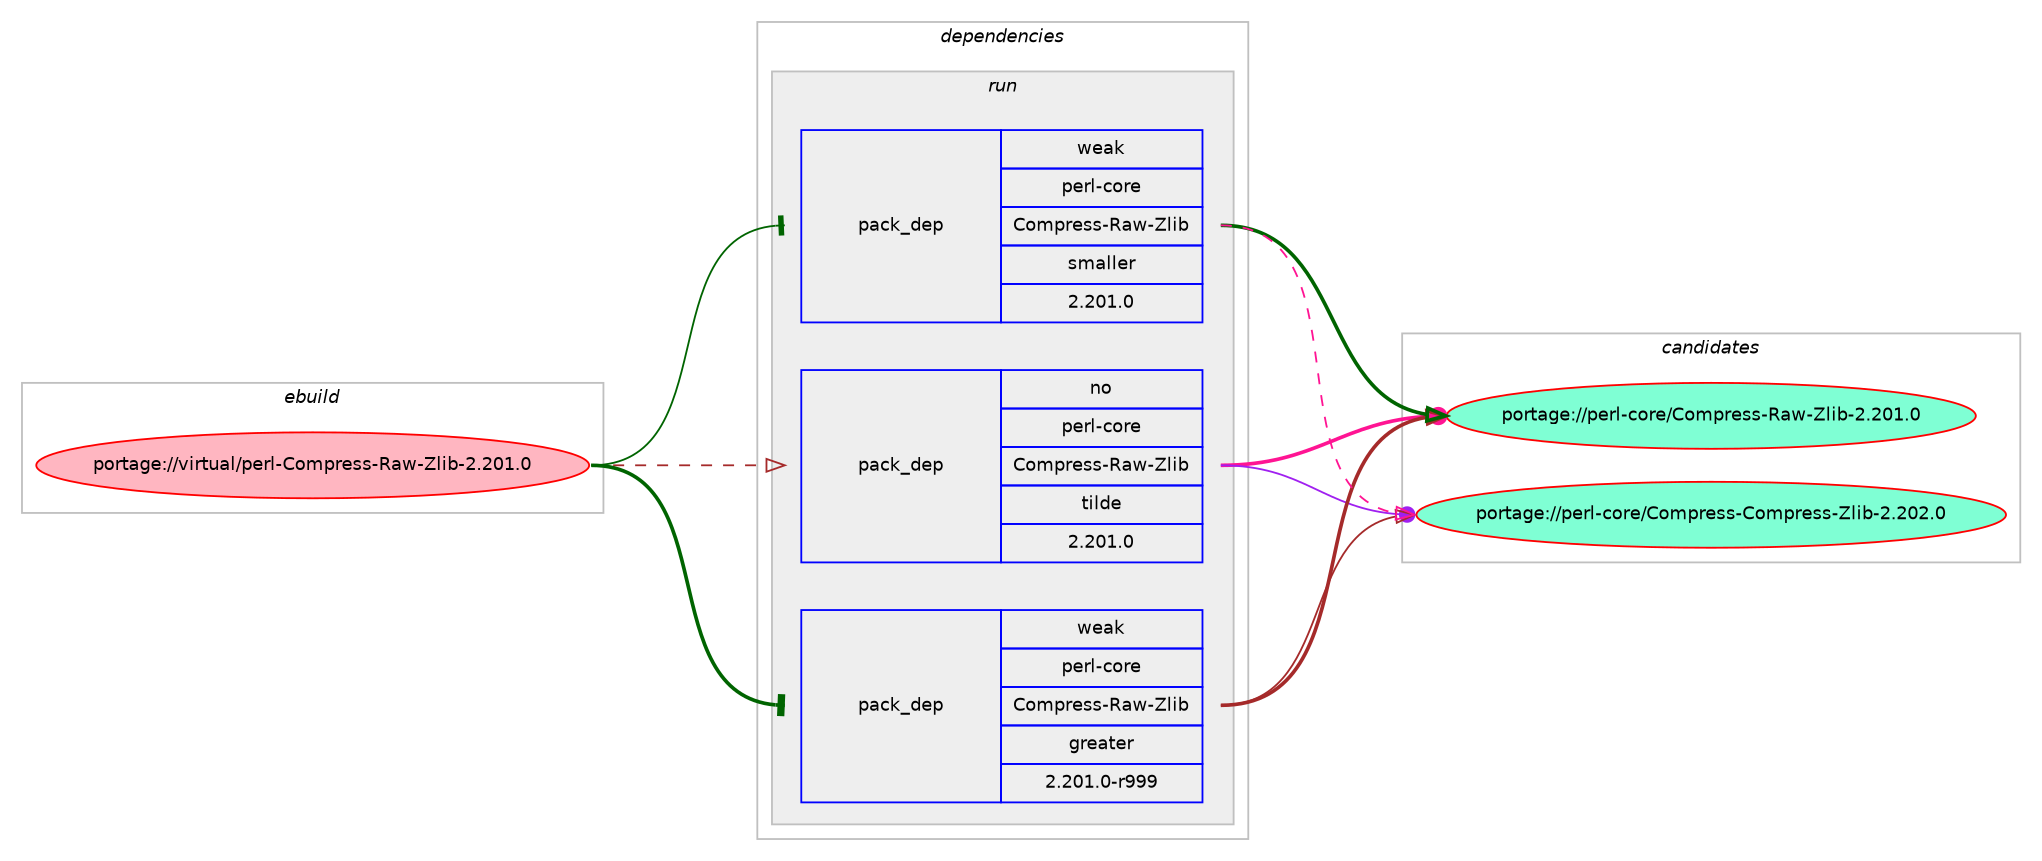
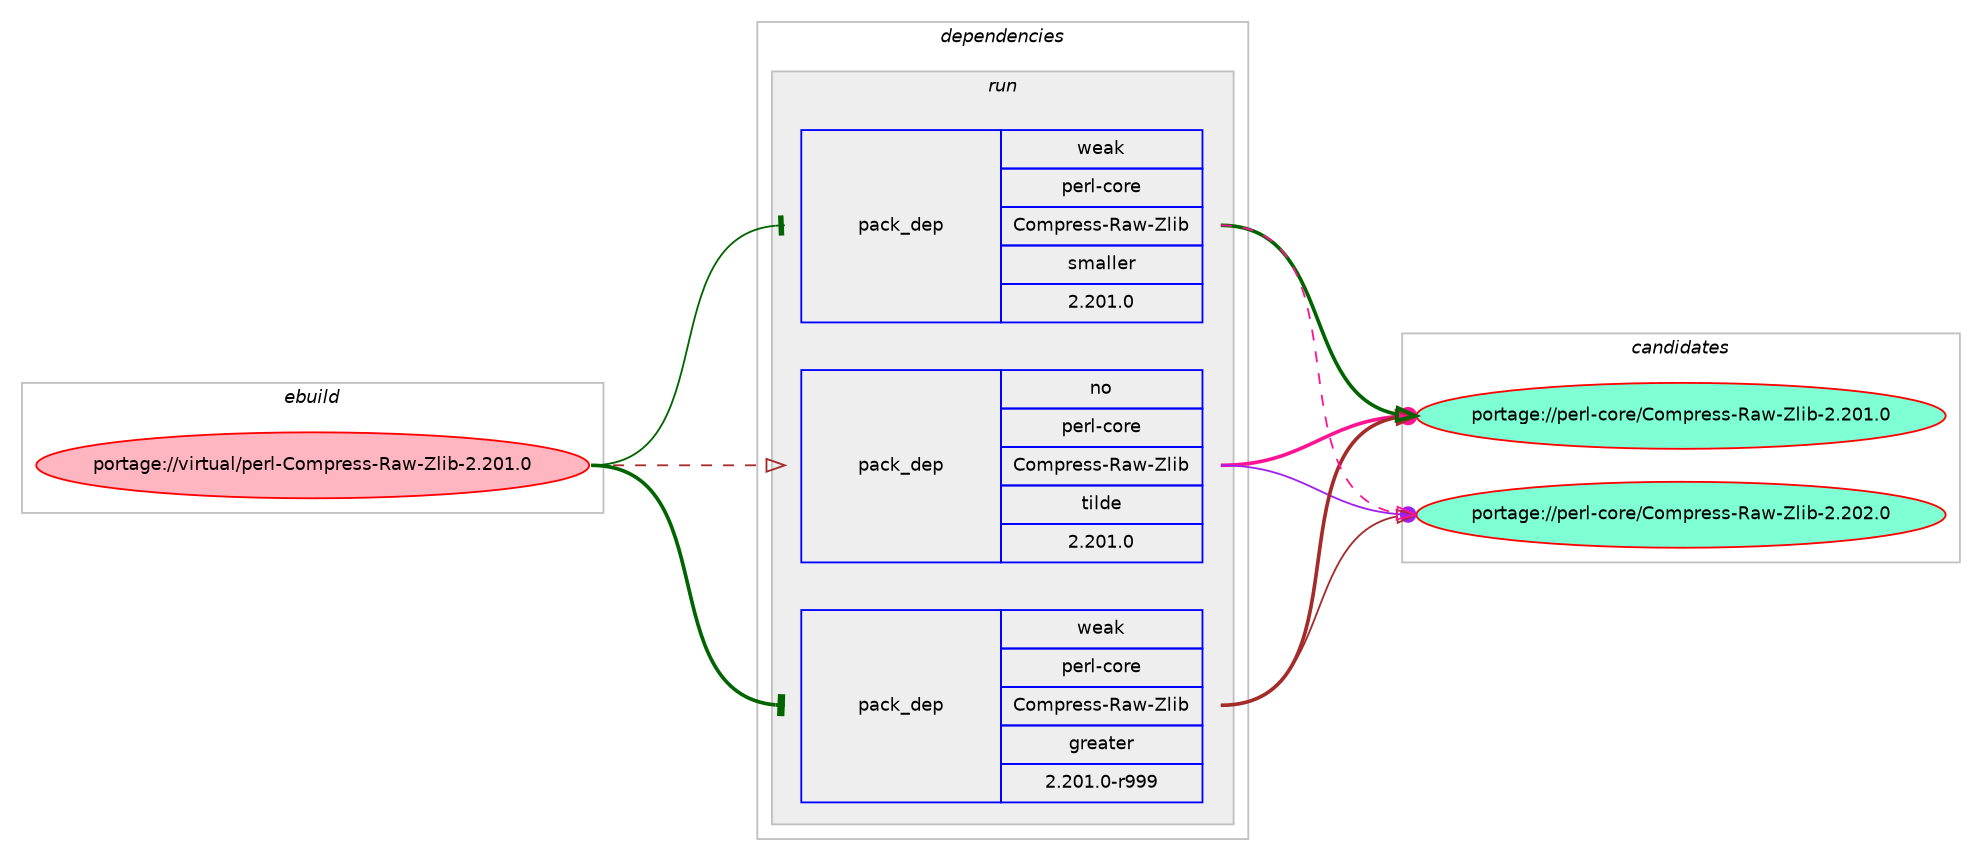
(1711, 515) -> (1681, 515)
